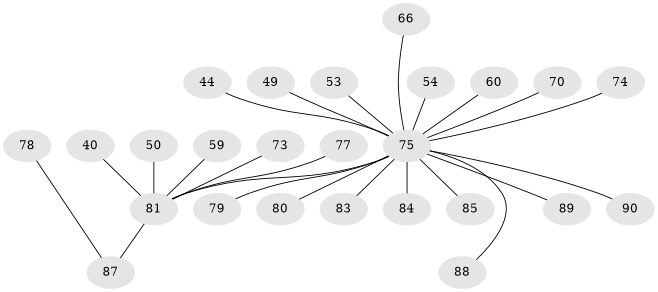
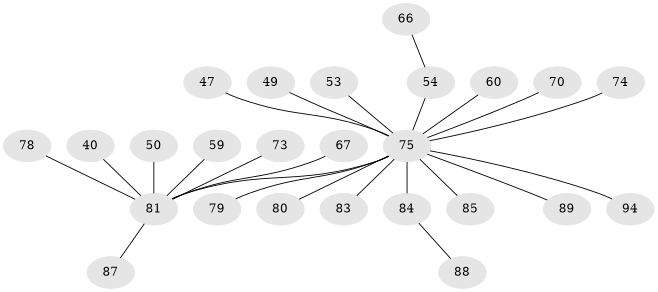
(207, 83) -> (207, 83)
(398, 83) -> (419, 51)
(344, 146) -> (344, 146)
(499, 190) -> (435, 241)
(69, 209) -> (91, 178)
(630, 209) -> (630, 209)
